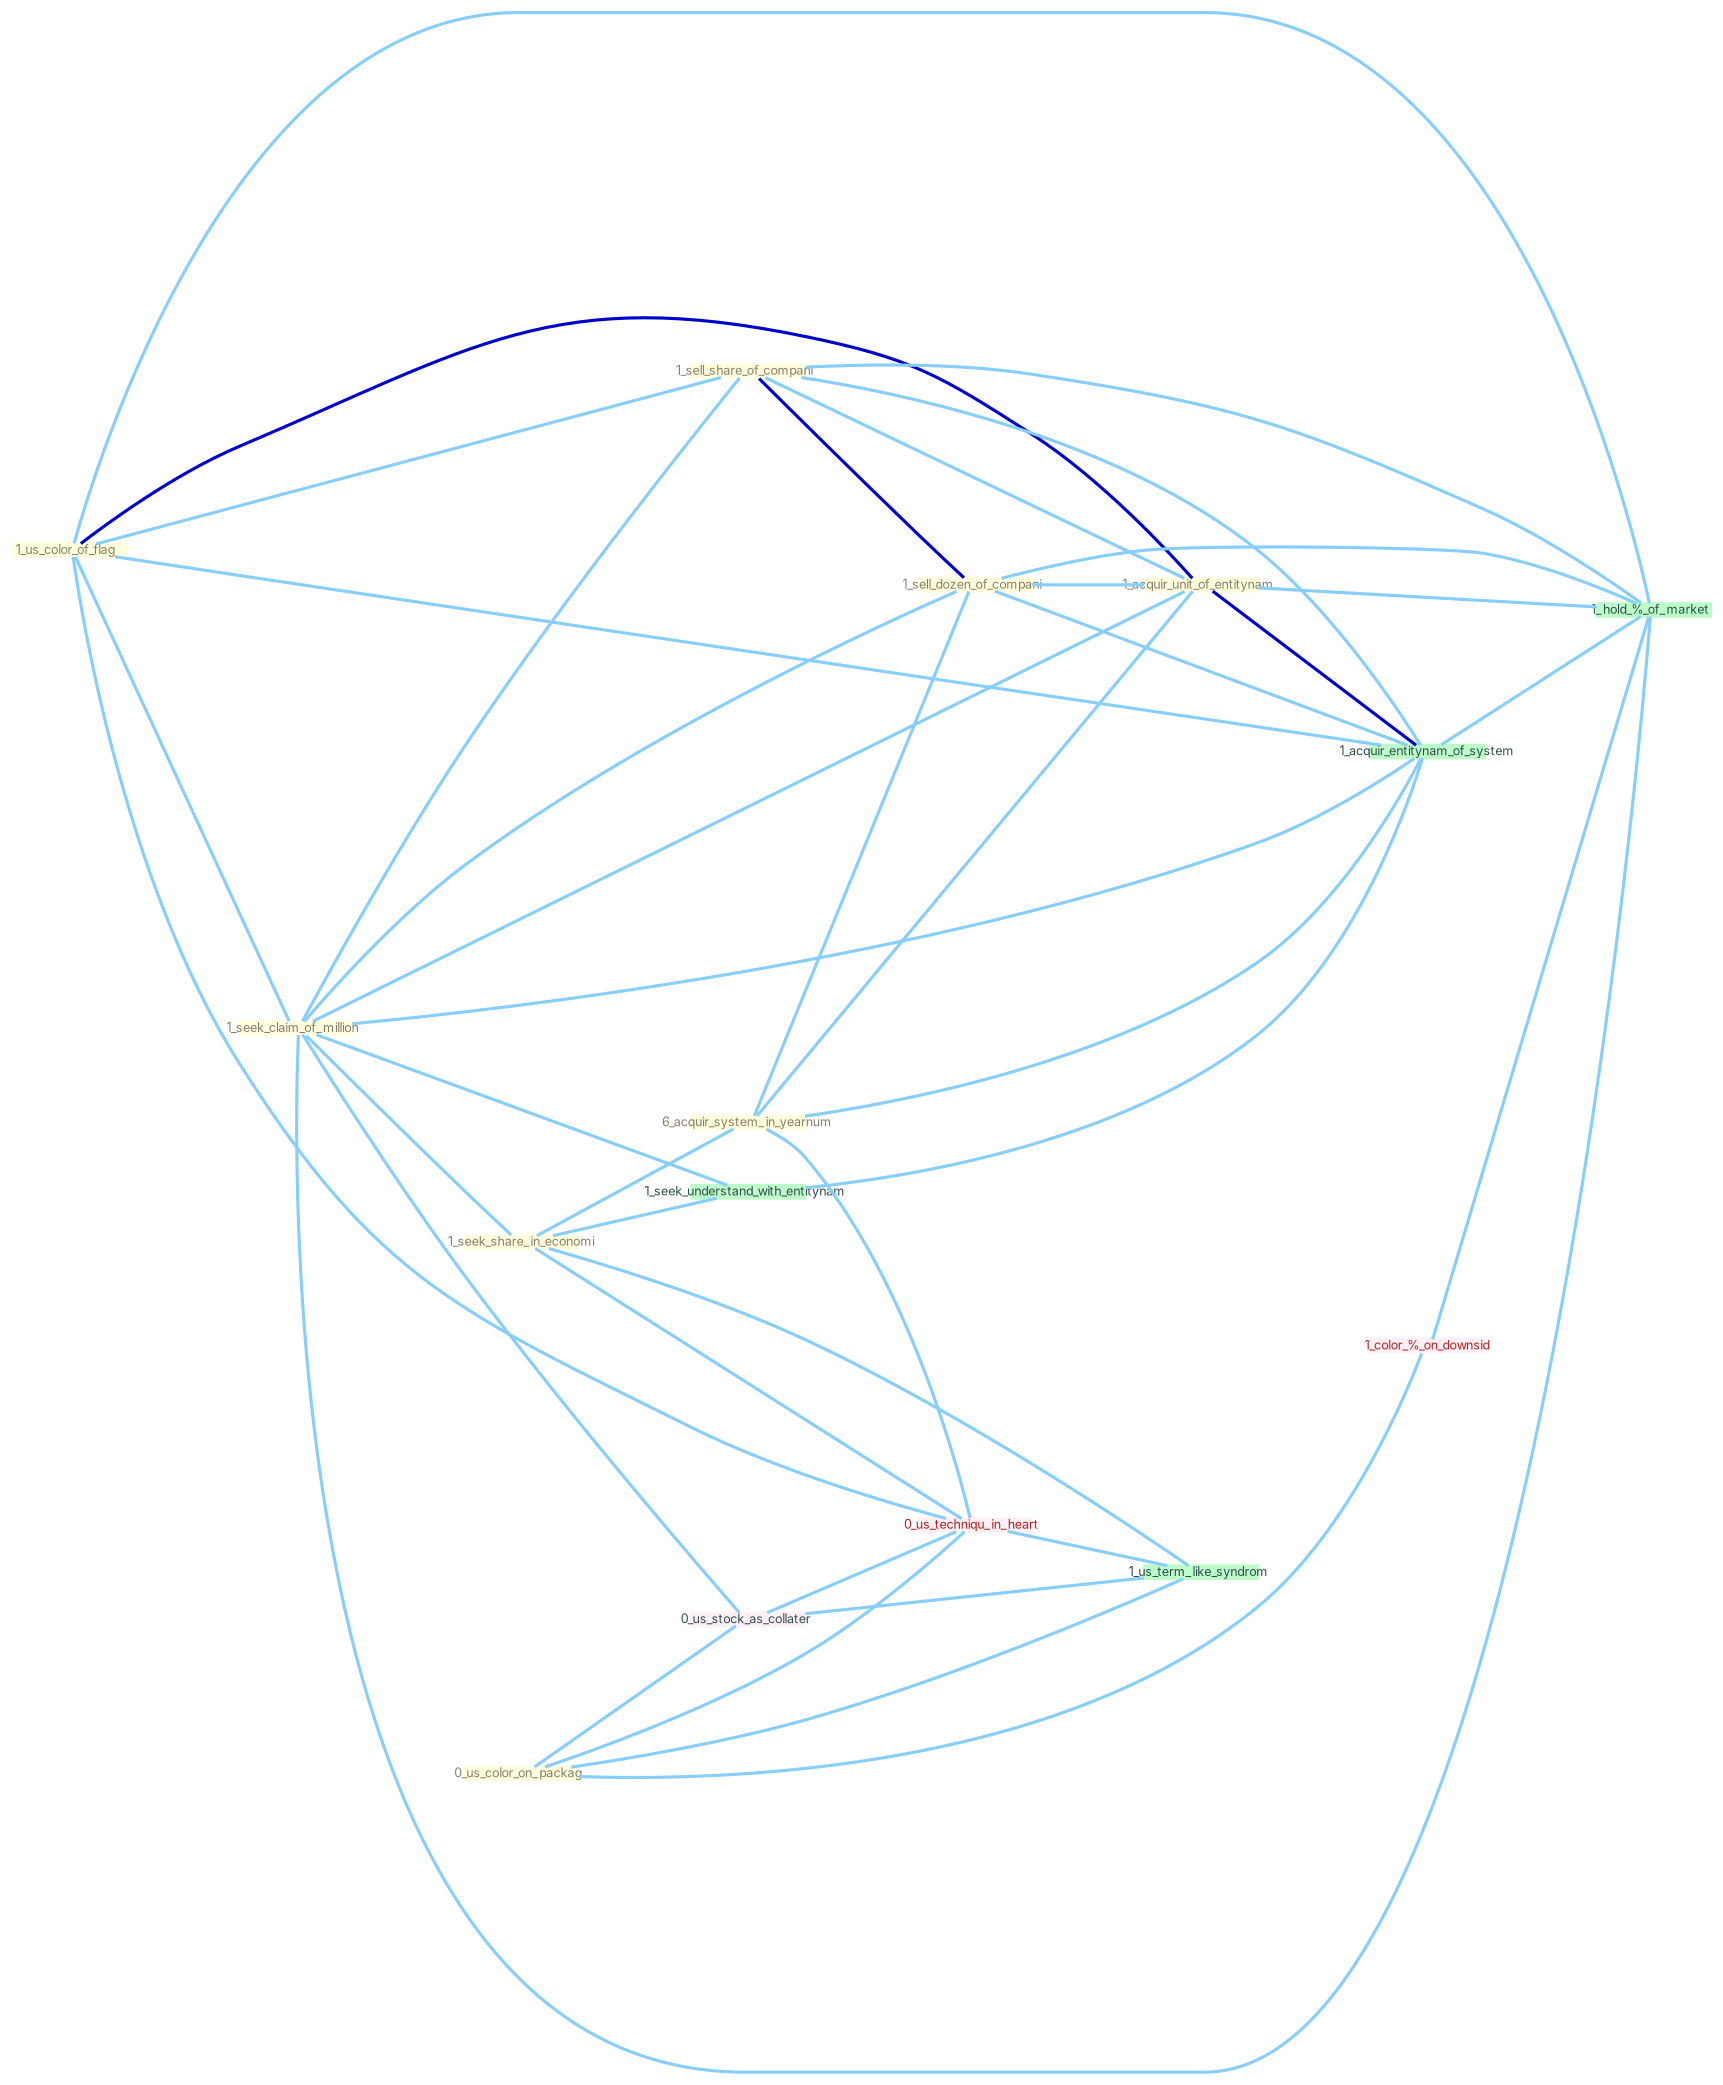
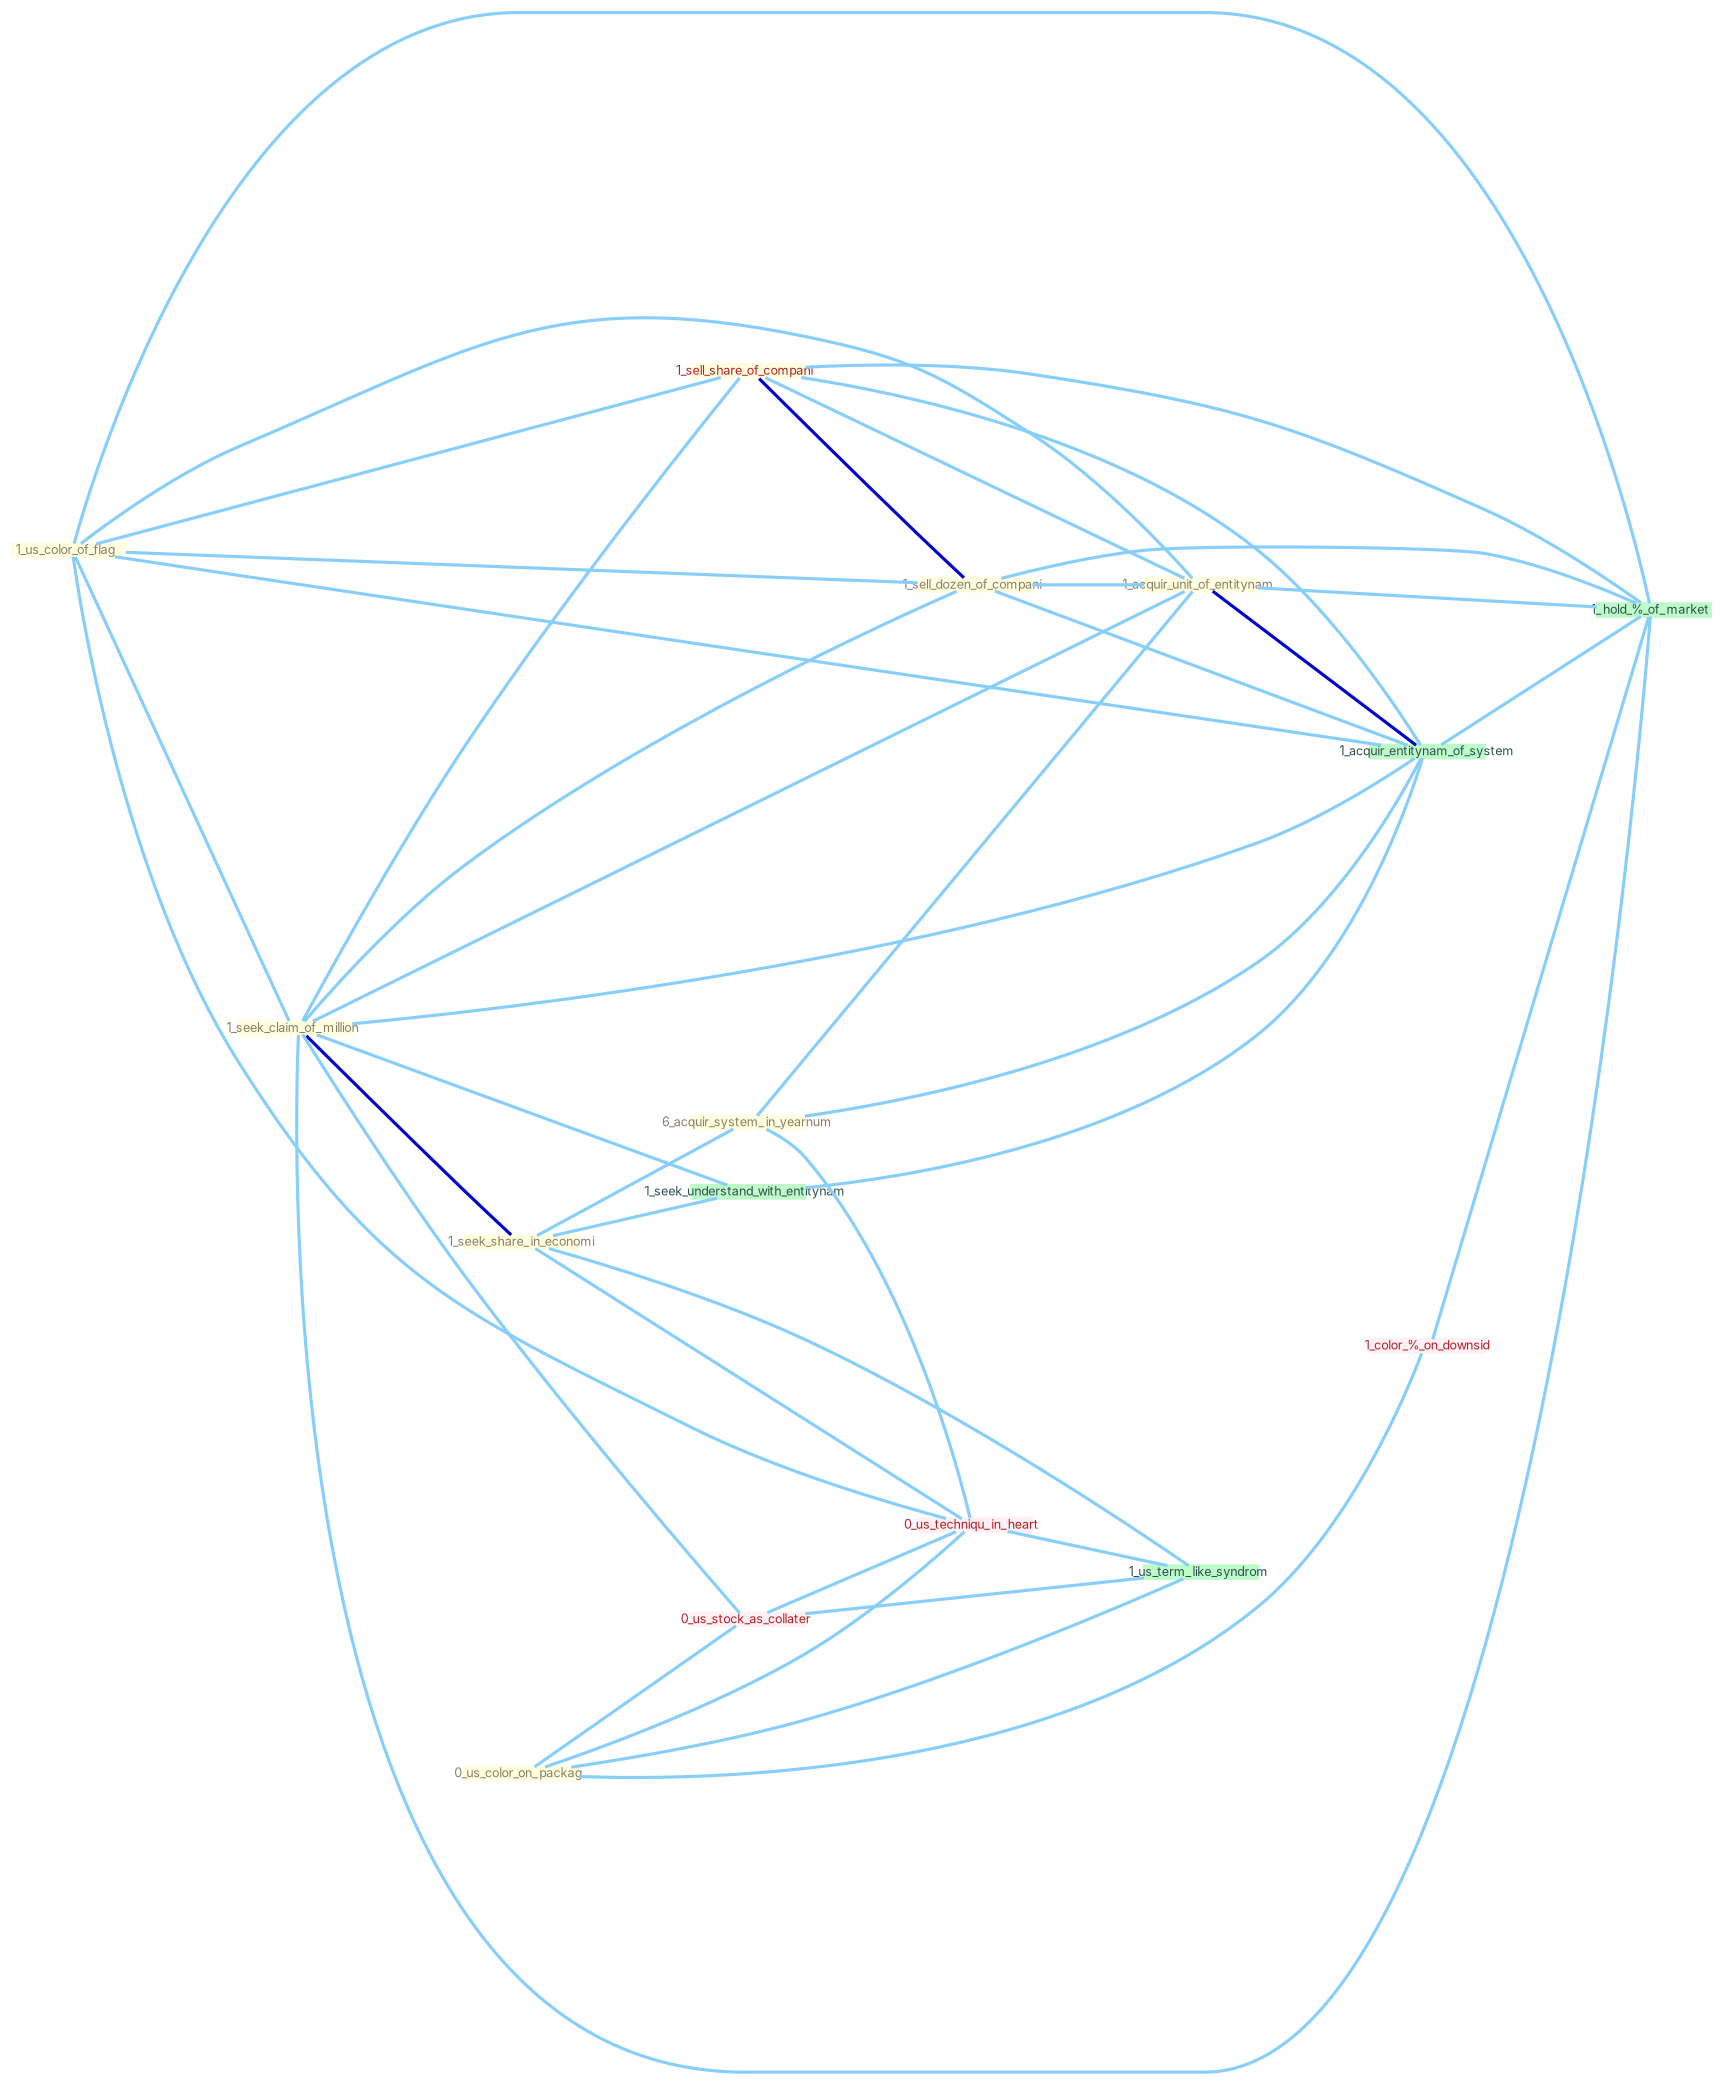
(651, 318) -> (651, 318)
(748, 371) -> (748, 371)
(862, 854) -> (522, 568)
(408, 1136) -> (408, 1136)
(748, 1619) -> (748, 1619)
